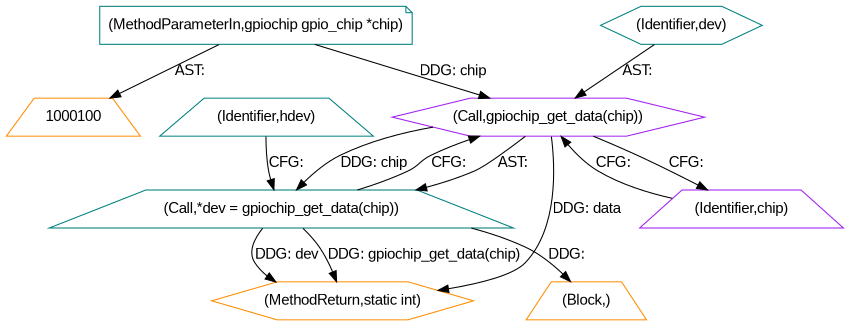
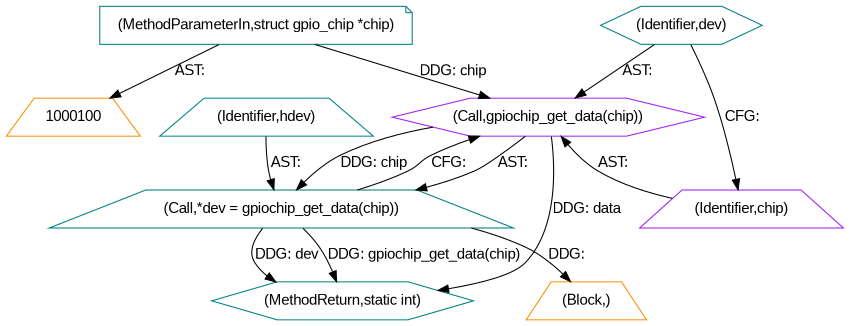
(256, 25) -> (256, 25)
(646, 159) -> (718, 110)
(288, 163) -> (288, 163)
(615, 163) -> (615, 163)
(343, 301) -> (343, 301)
